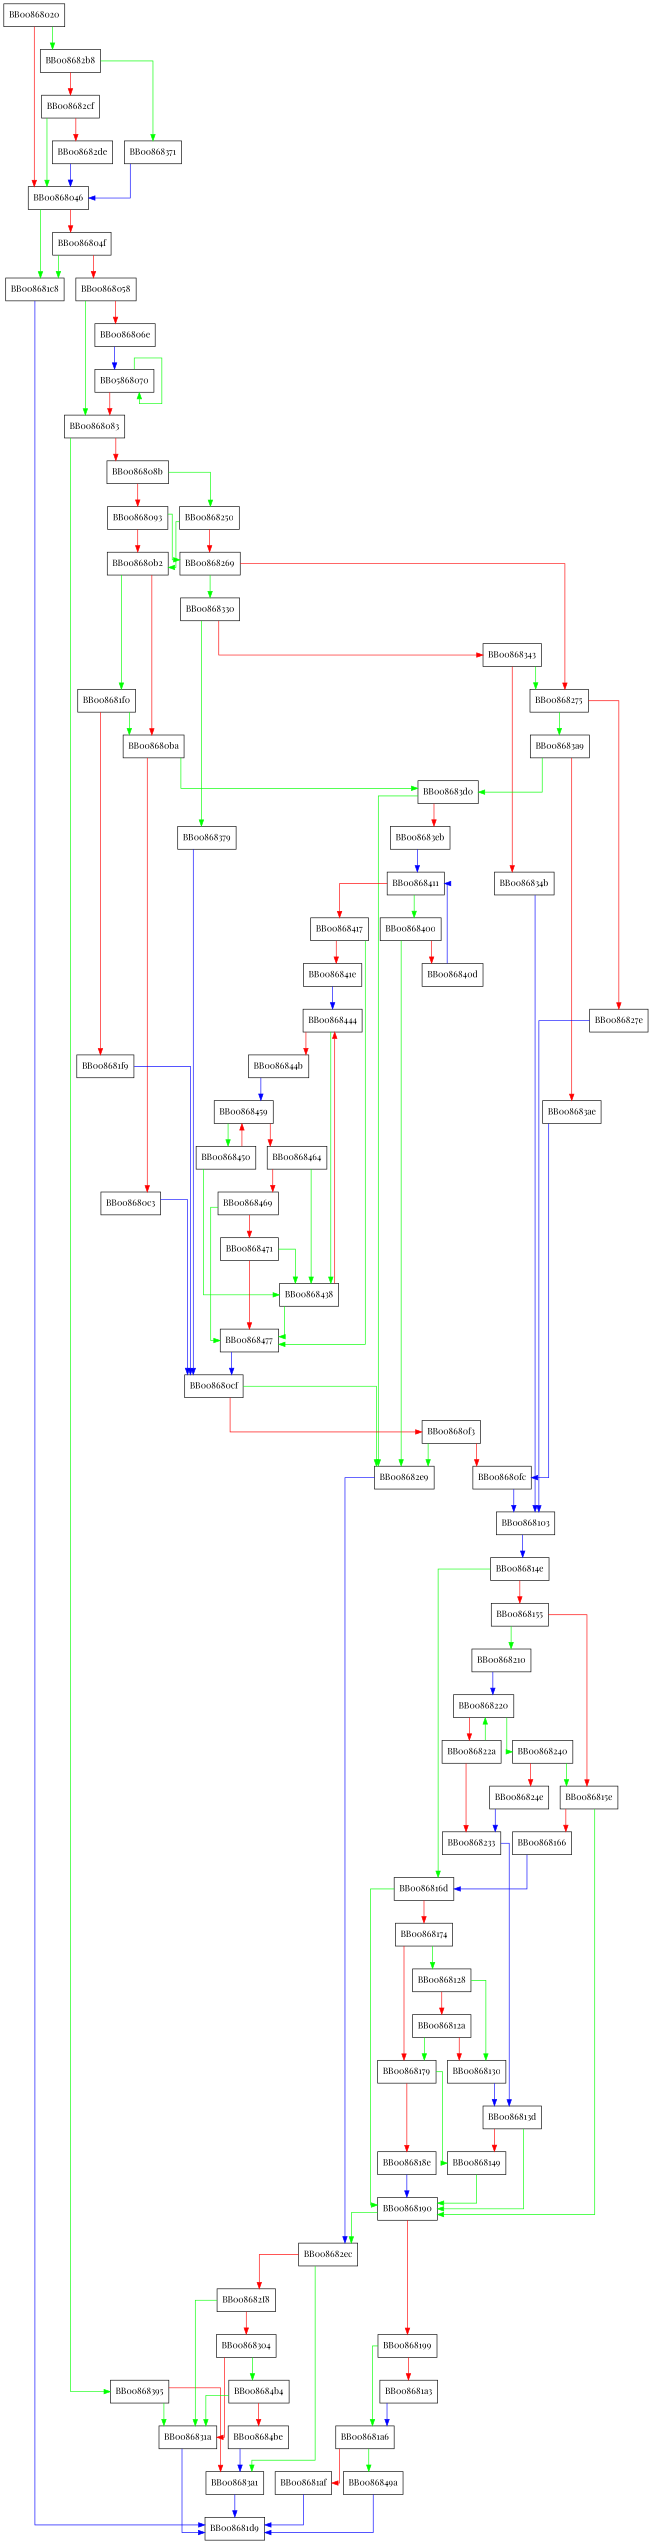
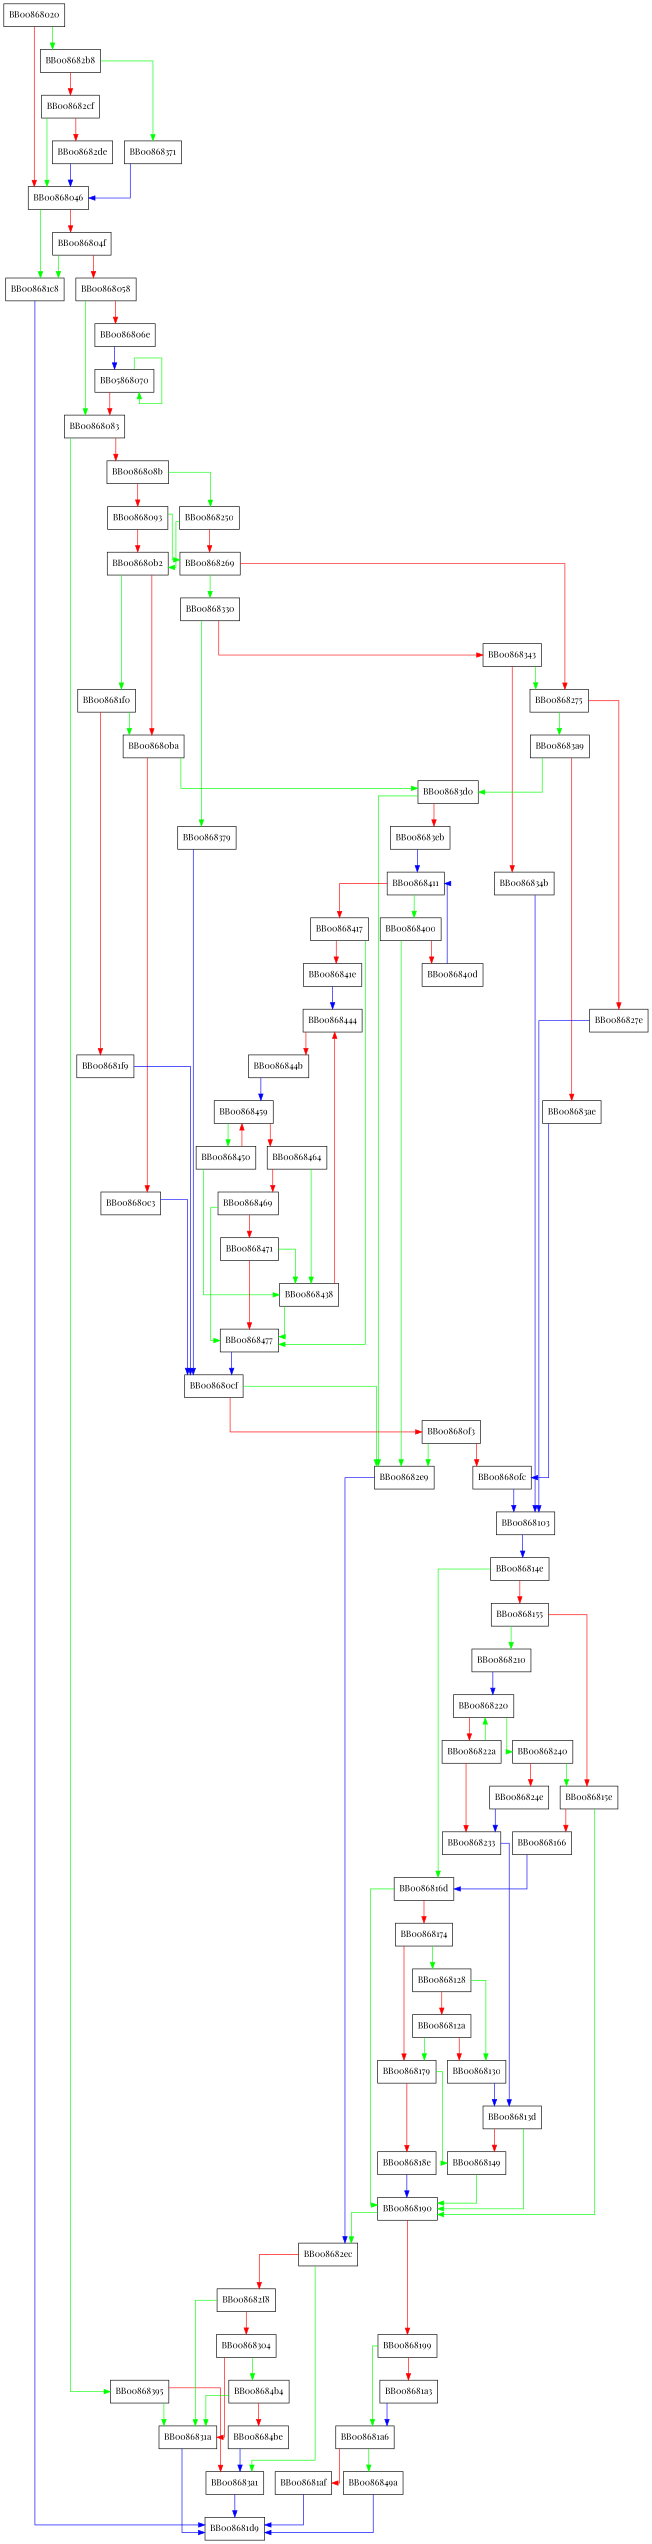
(331, 1155) -> none
